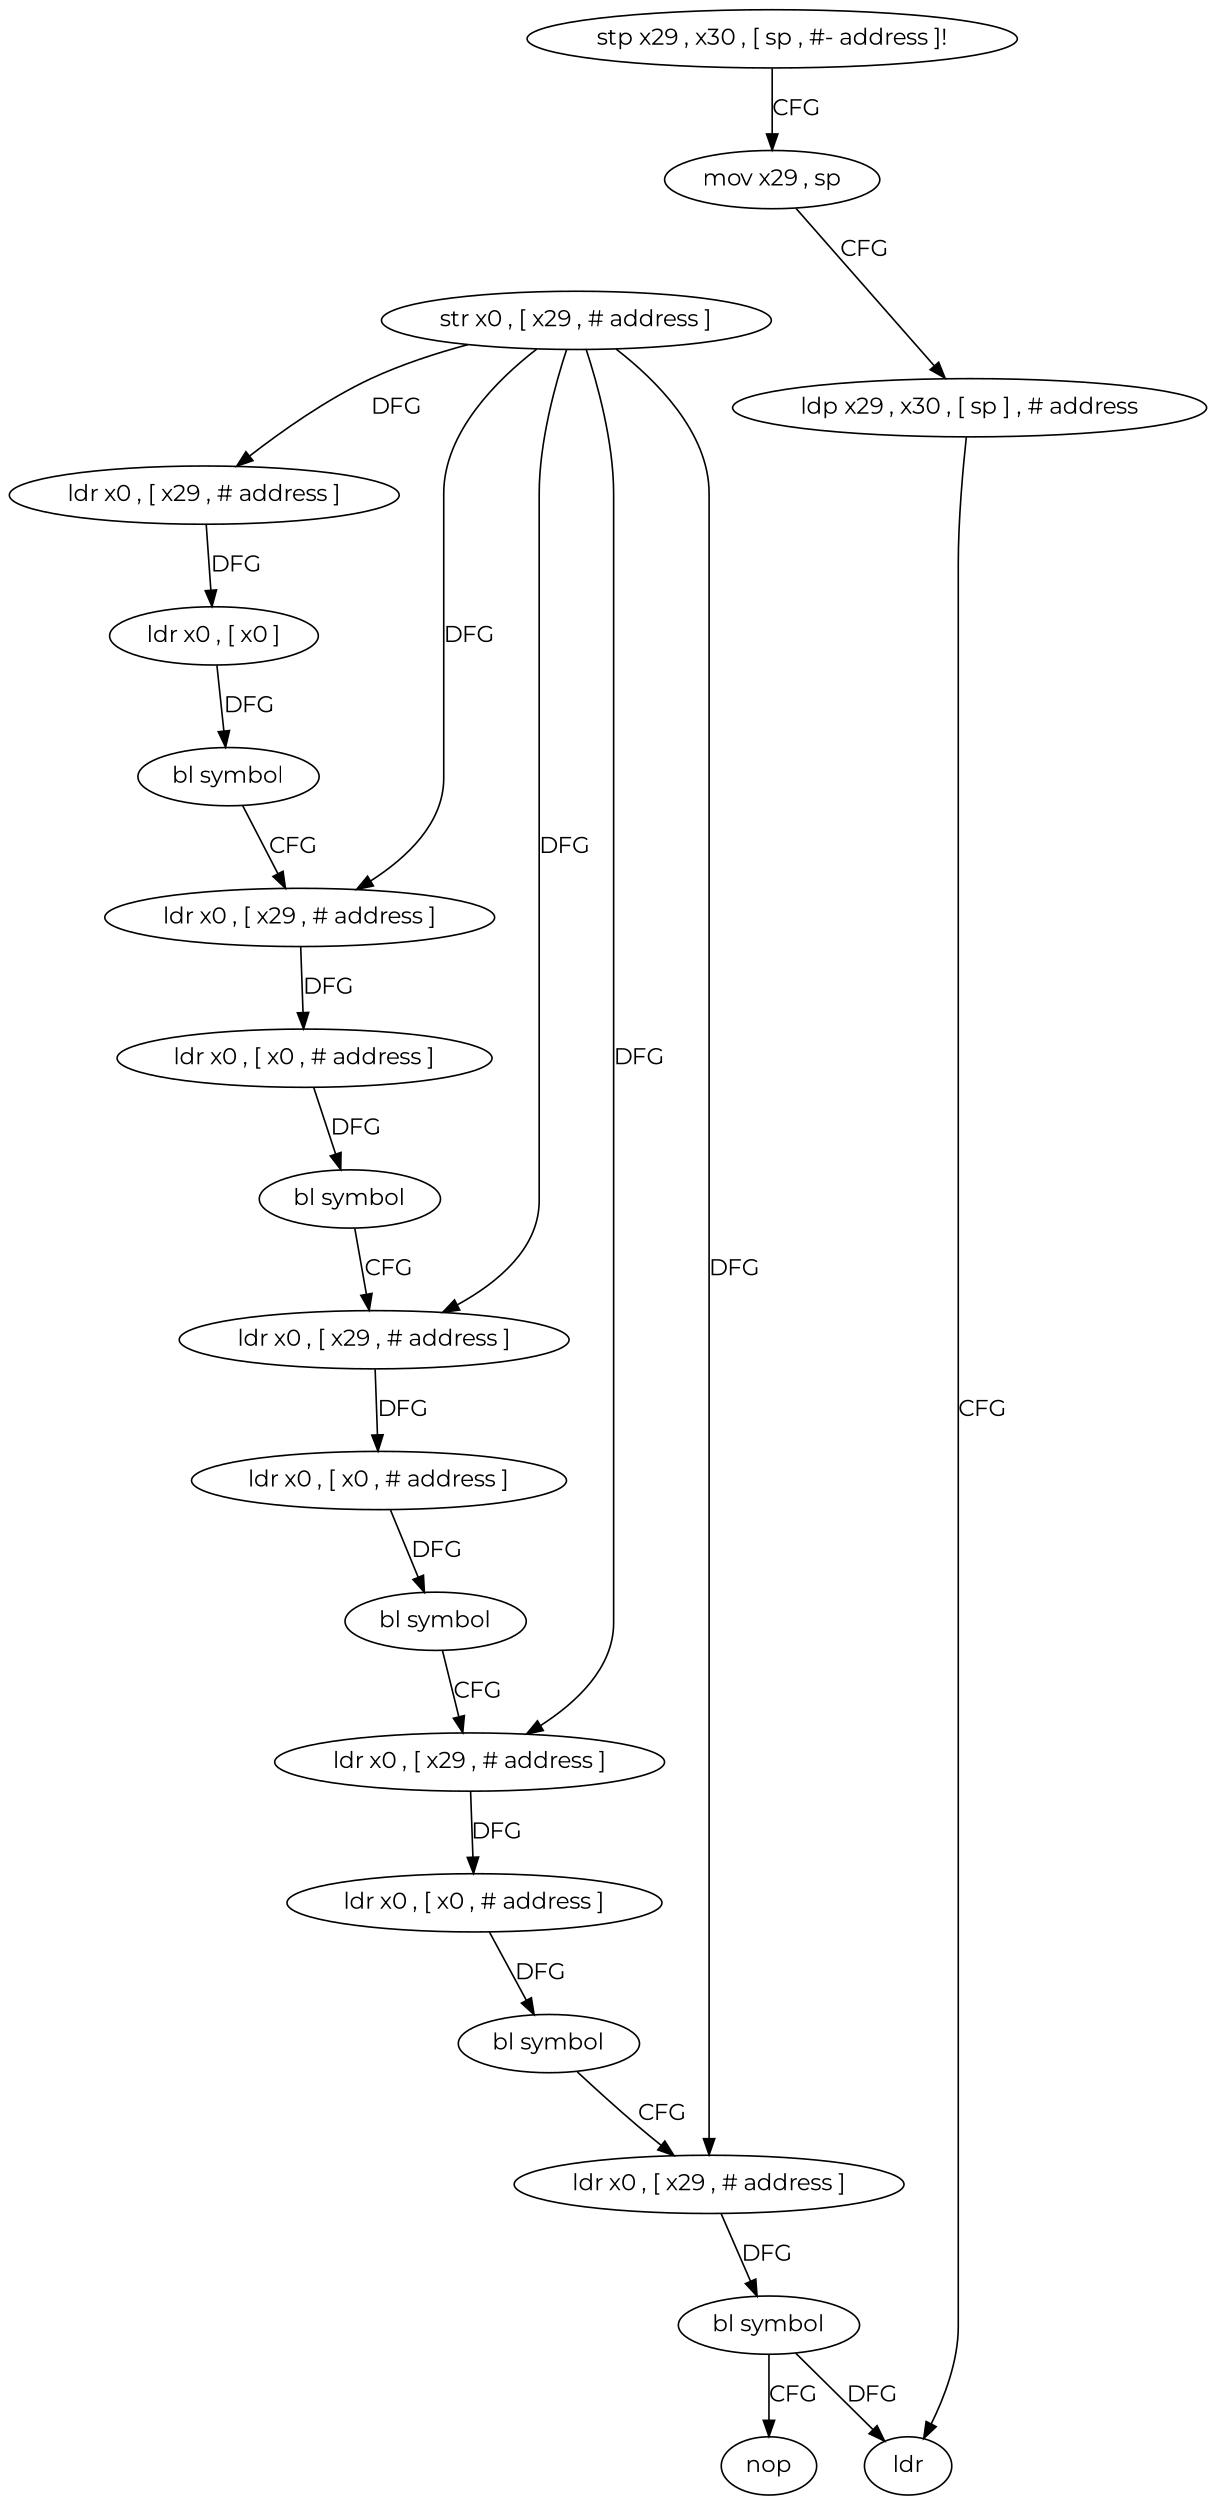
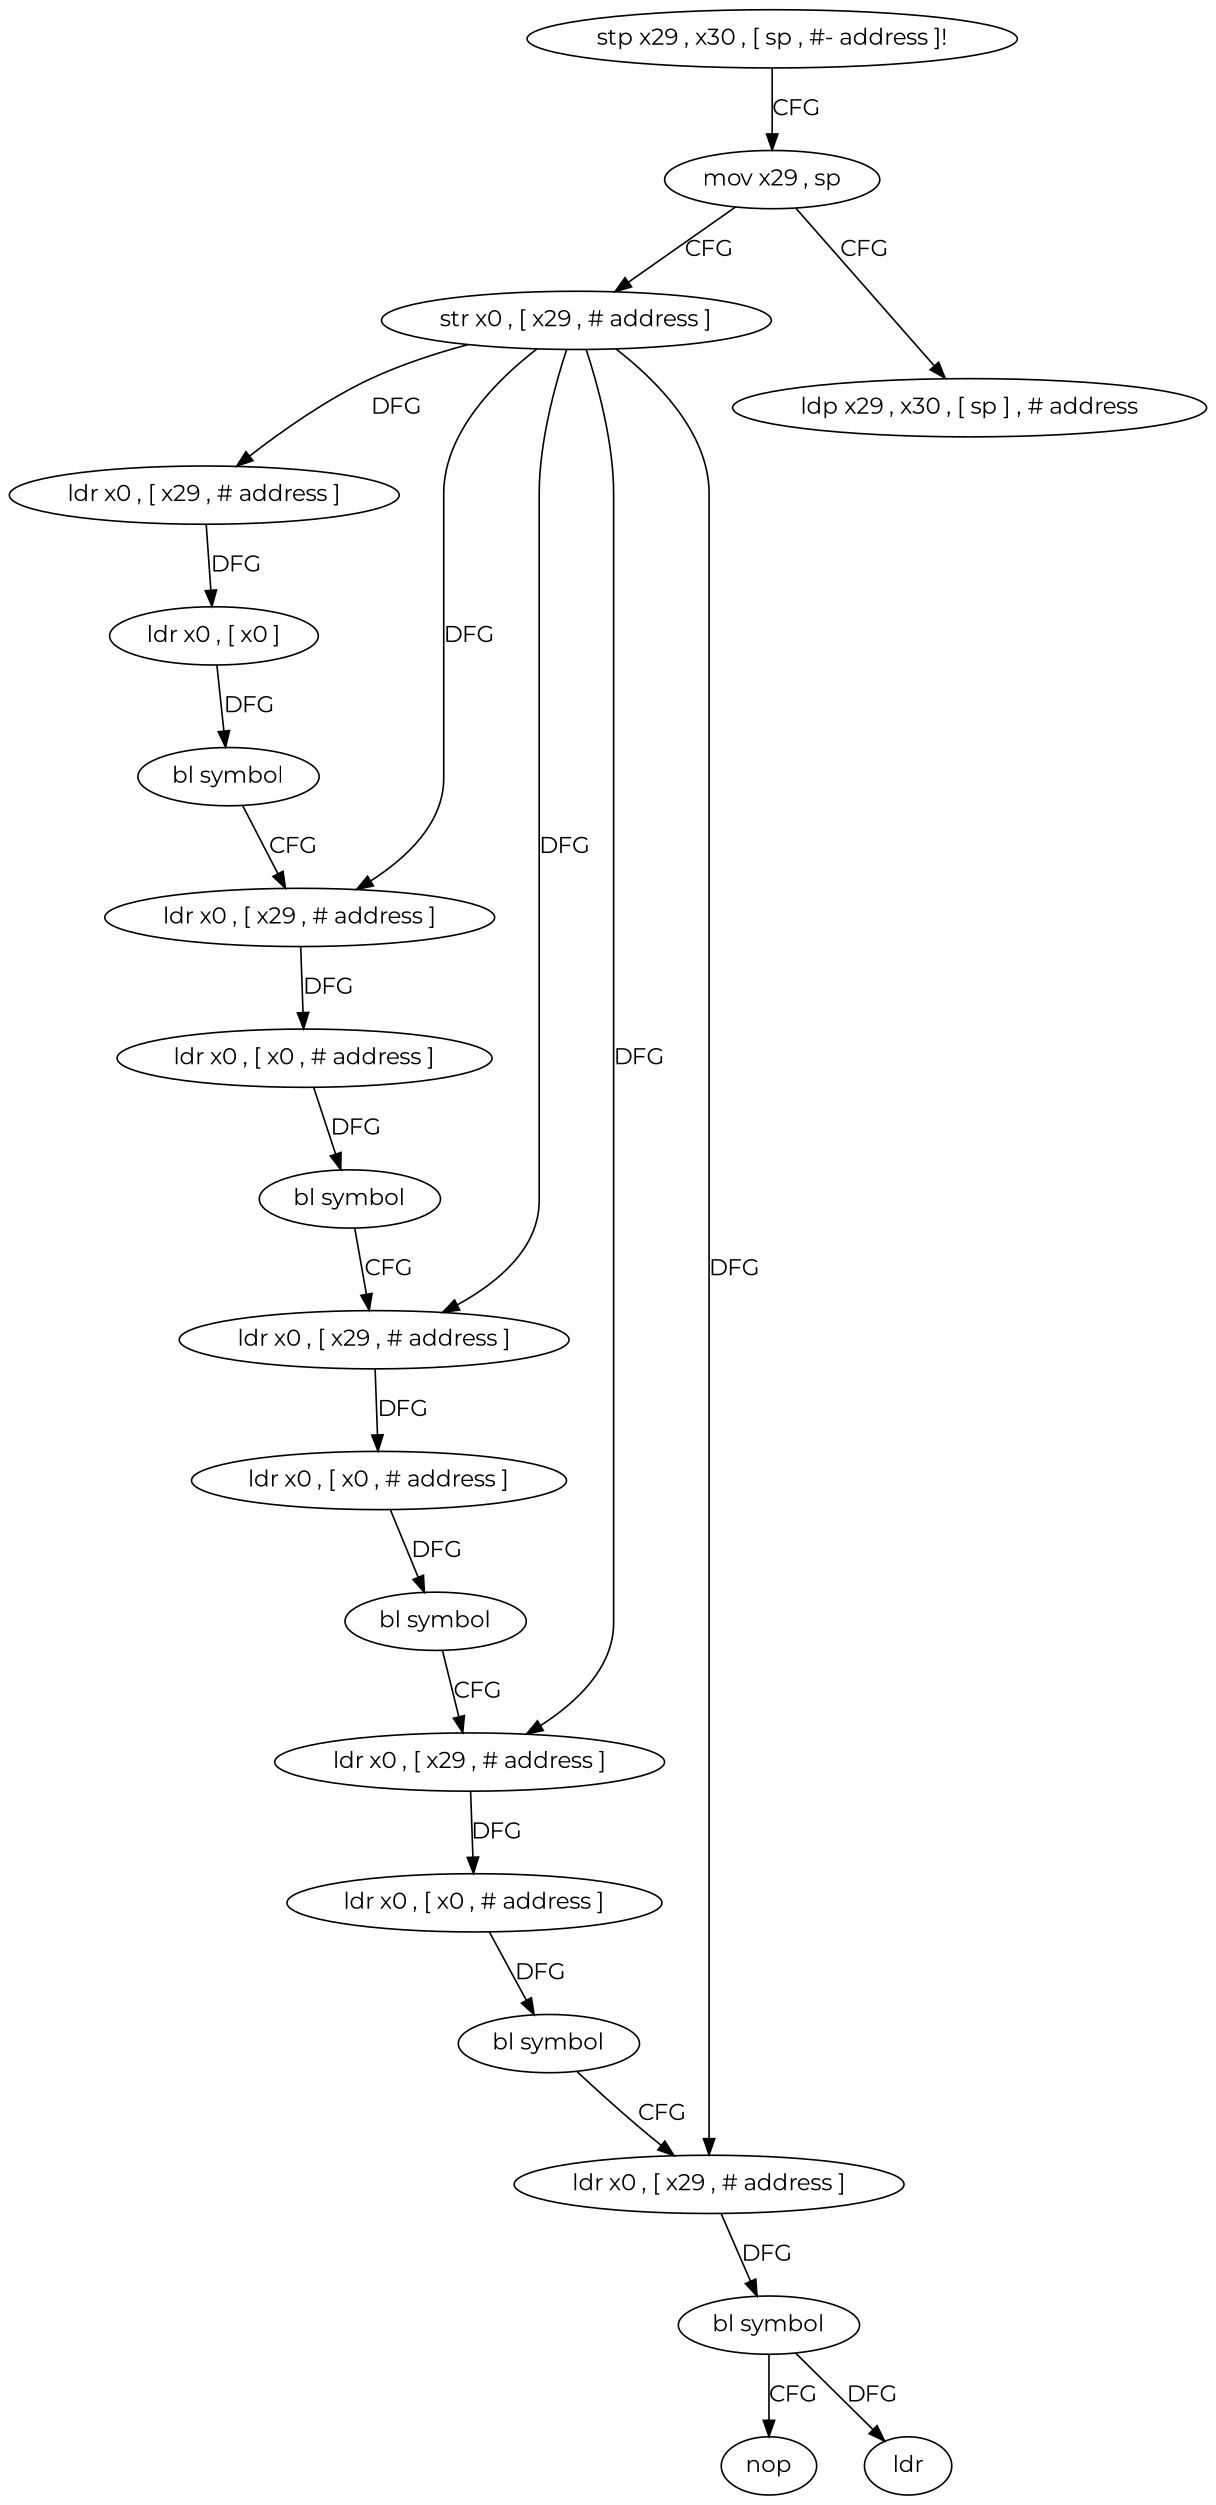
none -> (682, 245)
(958, 1433) -> none
